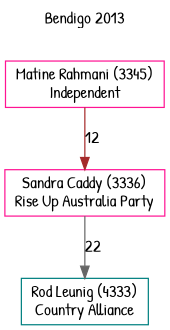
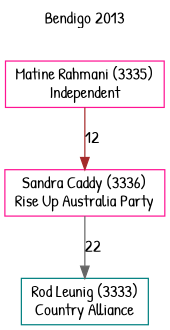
(85, 84) -> (85, 84)
(85, 302) -> (85, 302)
